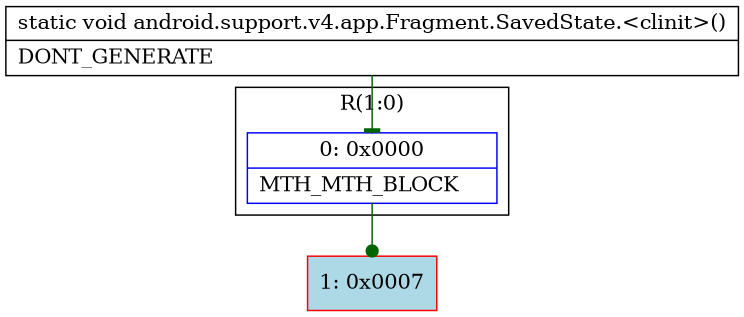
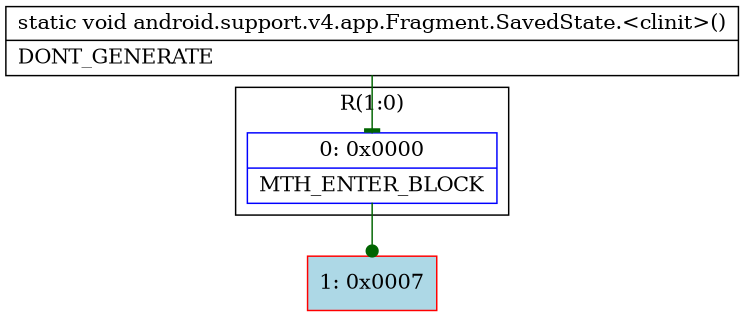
(359, 185) -> (372, 185)
